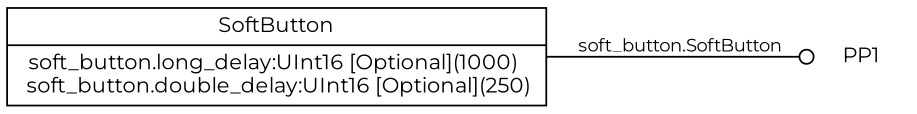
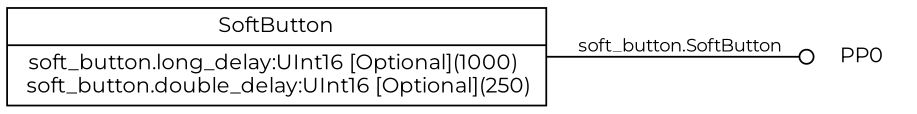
(862, 57) -> (862, 57)
